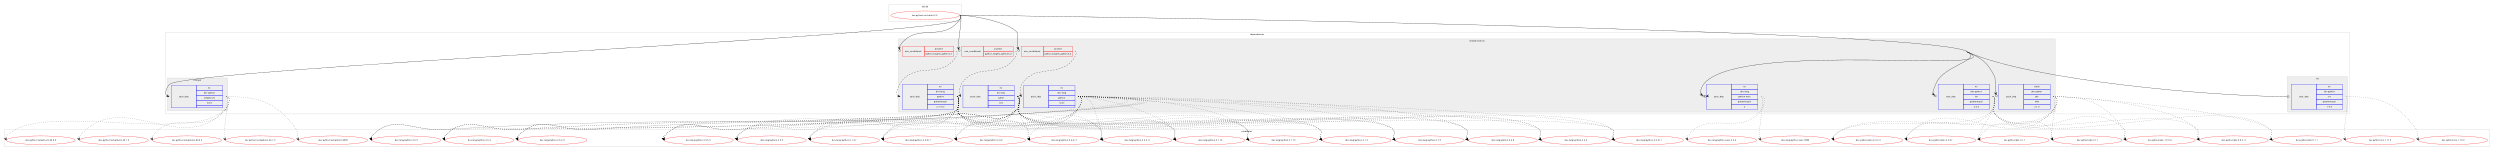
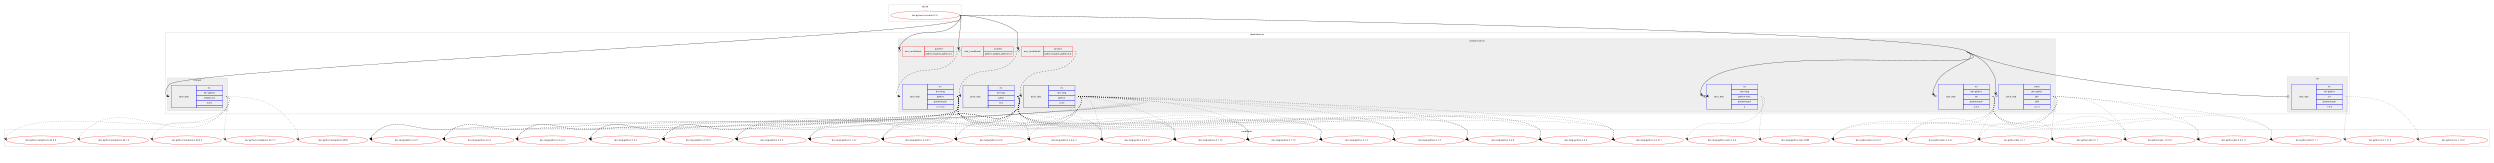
none -> (626, 140)
